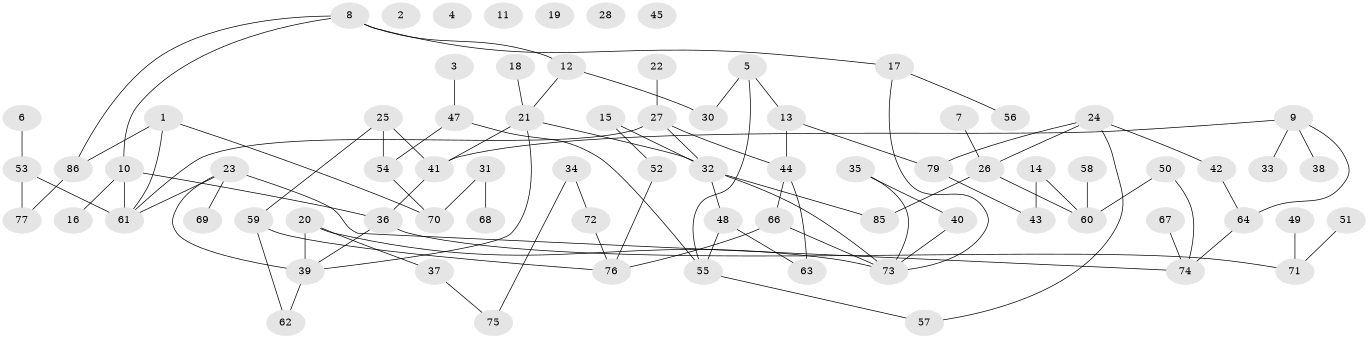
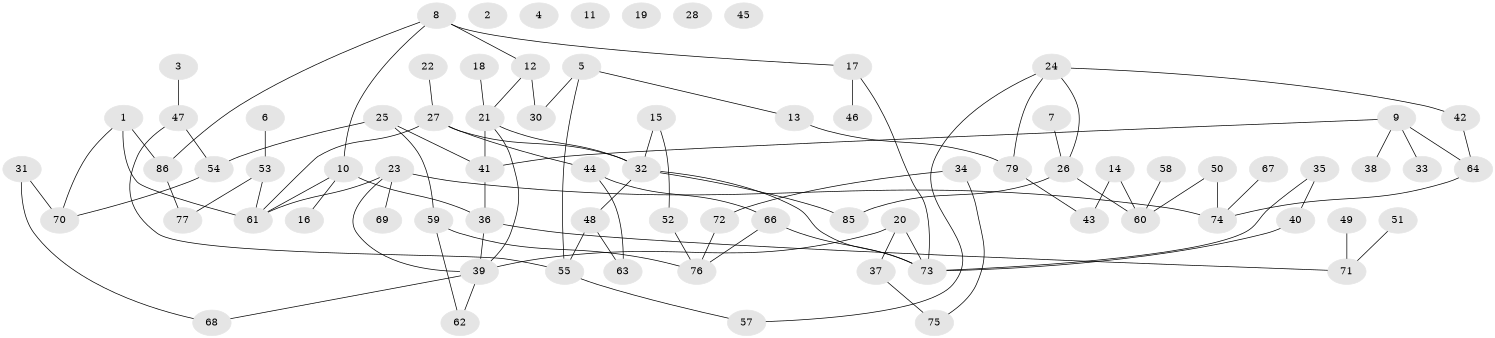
(1010, 118) -> (853, 118)
(786, 144) -> none
none -> (346, 297)
